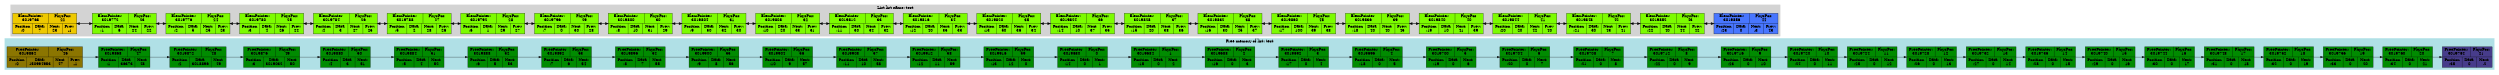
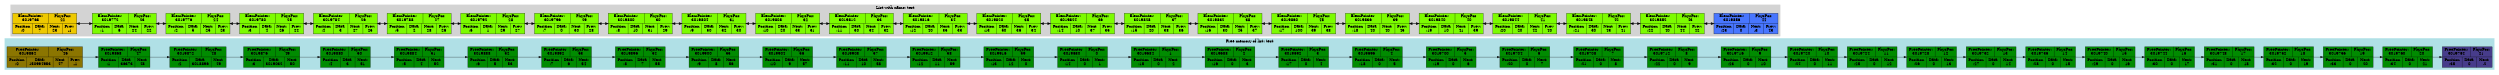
(895, 8) -> (895, 8)
